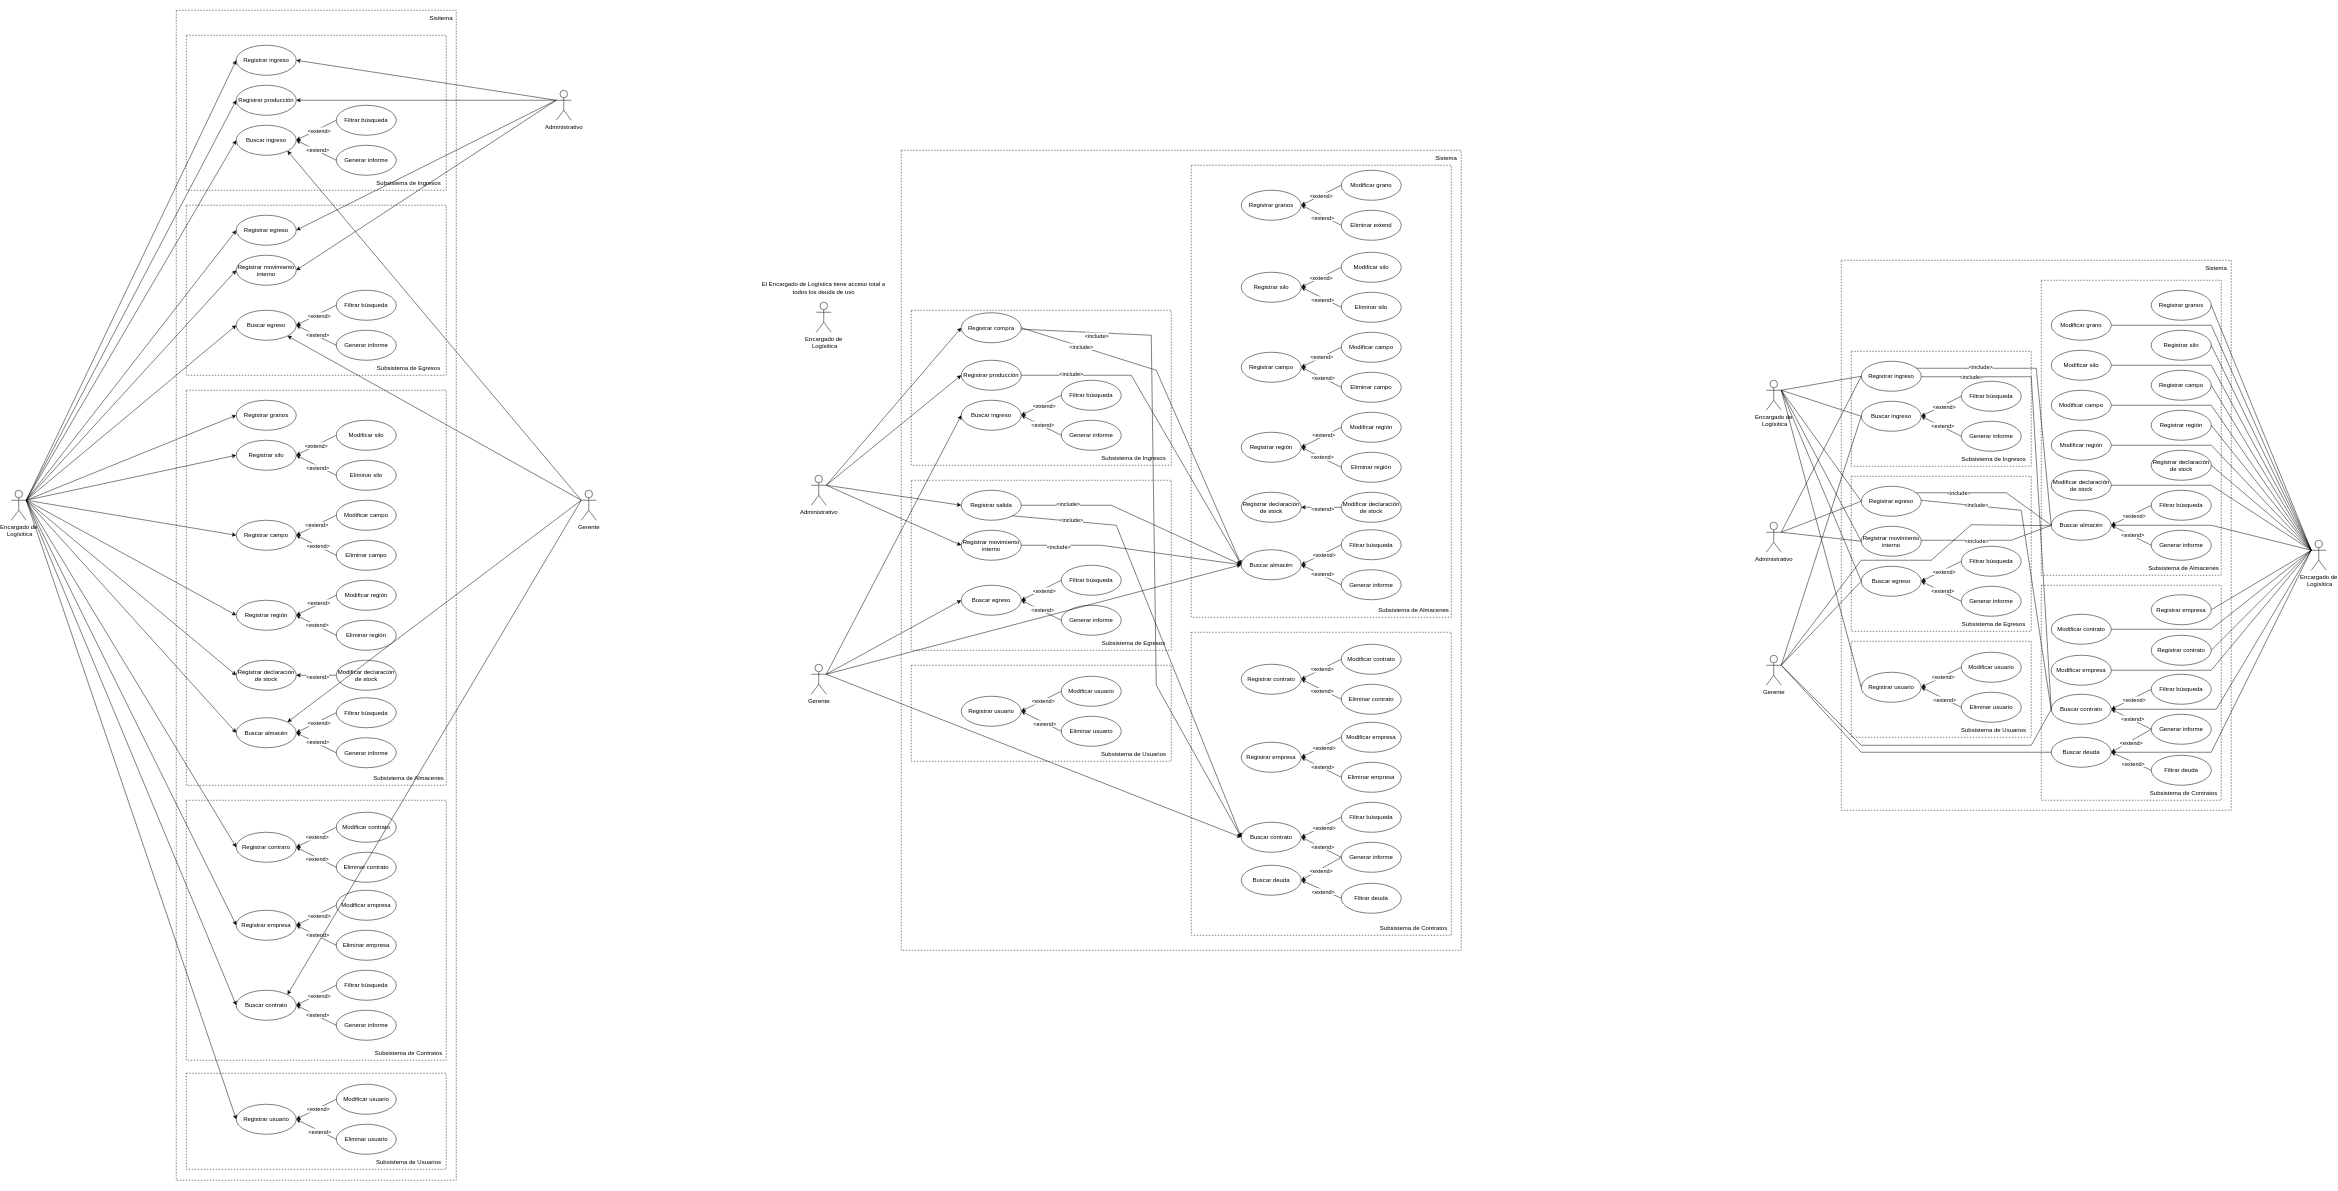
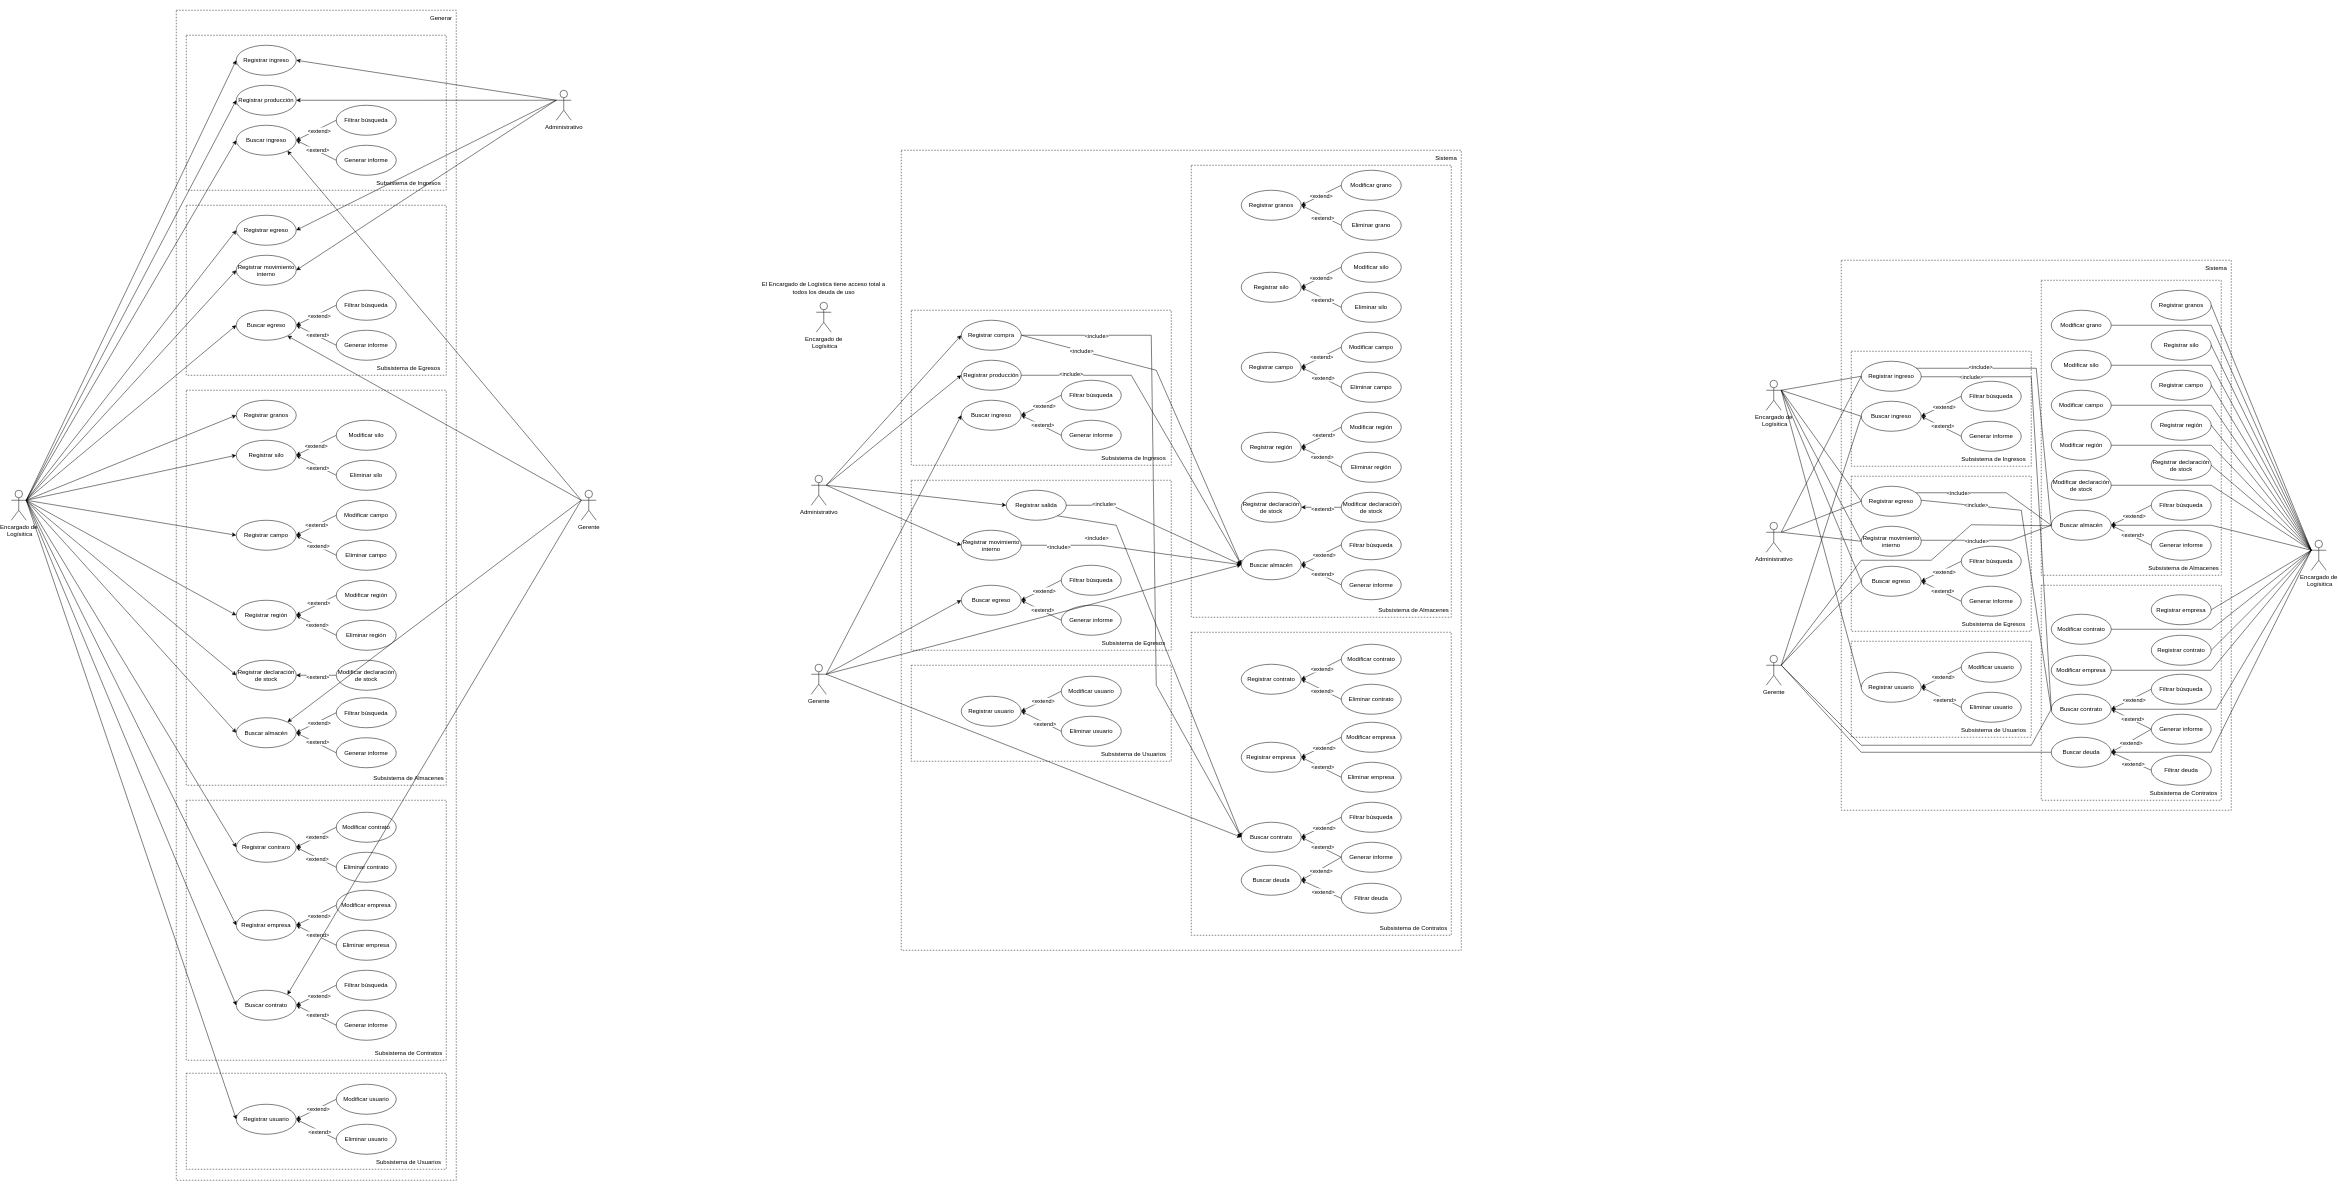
(441, 18) -> (441, 18)
(1371, 225) -> (1371, 225)
(991, 328) -> (991, 335)
(991, 505) -> (1036, 505)
